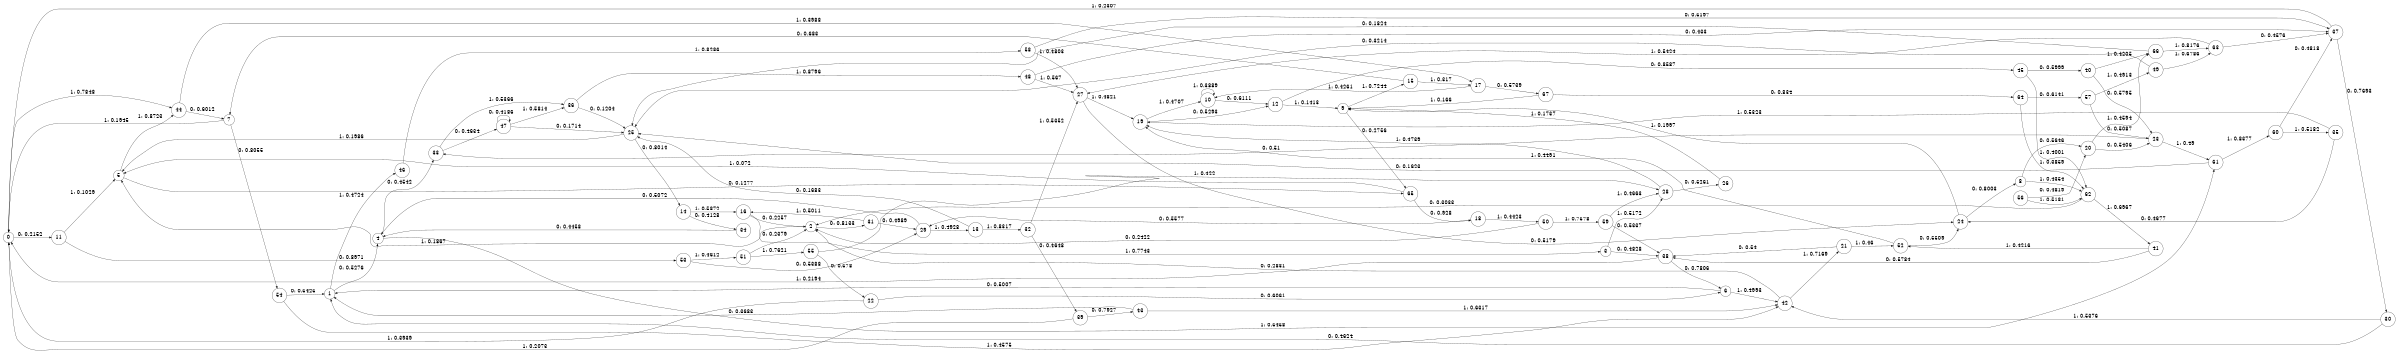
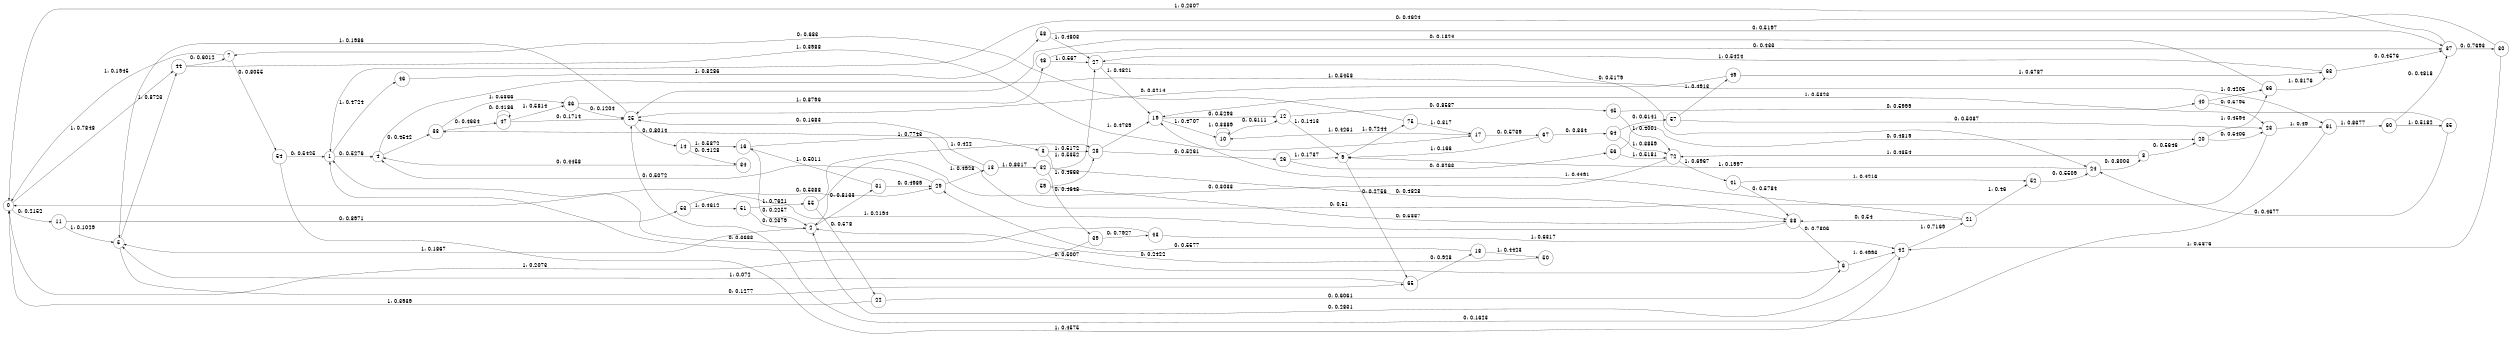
(2190, 54) -> (2033, 72)
(1411, 81) -> (1411, 122)
(1527, 158) -> (1558, 178)
none -> (1447, 169)
(2088, 195) -> (1673, 157)
(1575, 222) -> none
